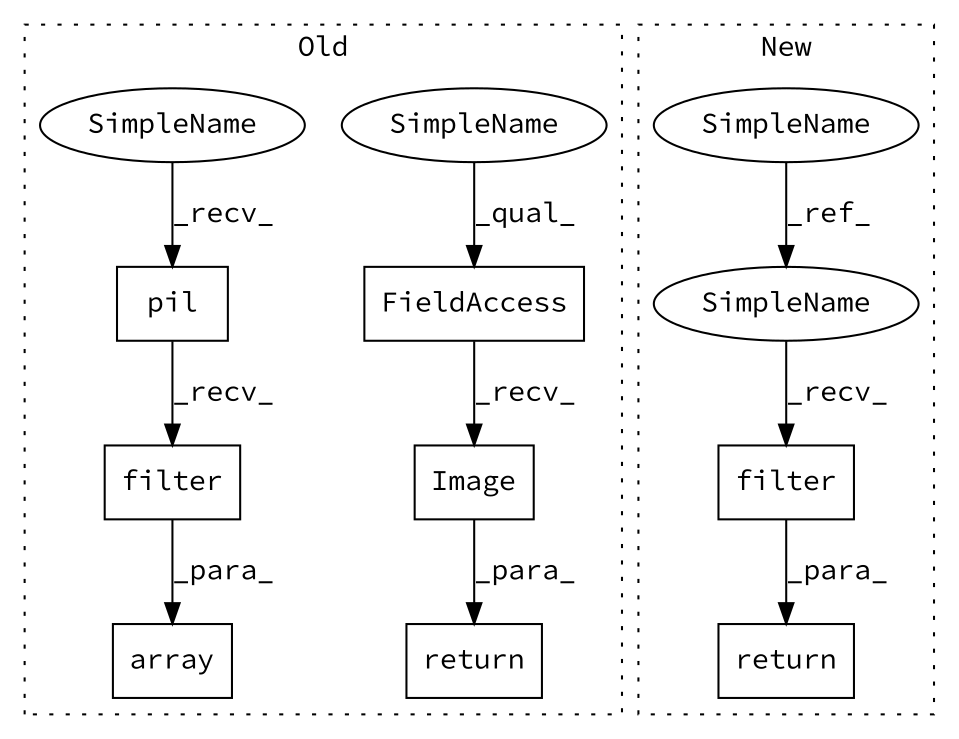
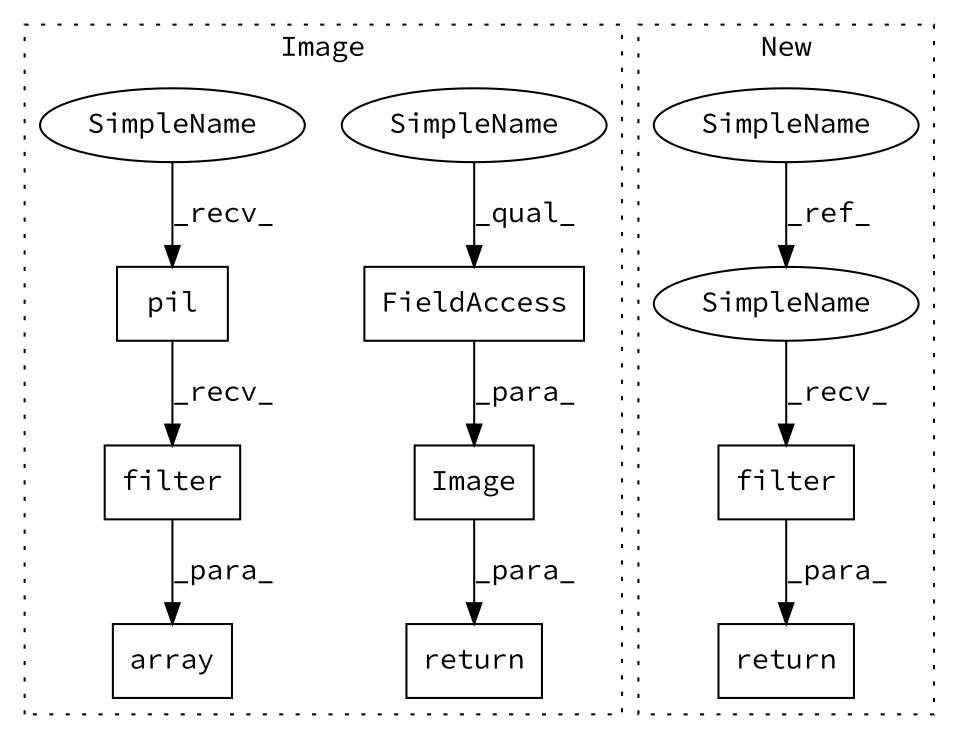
(323, 48) -> (323, 48)
(526, 393) -> (526, 393)
